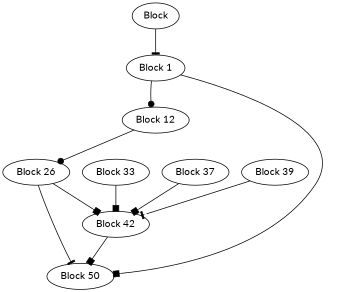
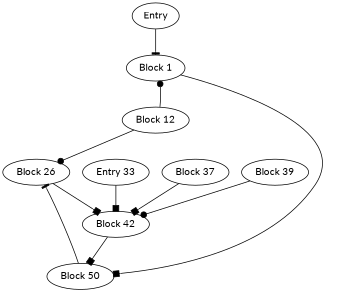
(156, 16) -> (156, 16)
(151, 91) -> (161, 97)
(116, 172) -> (116, 172)
(198, 197) -> (198, 197)
(53, 223) -> (64, 225)
